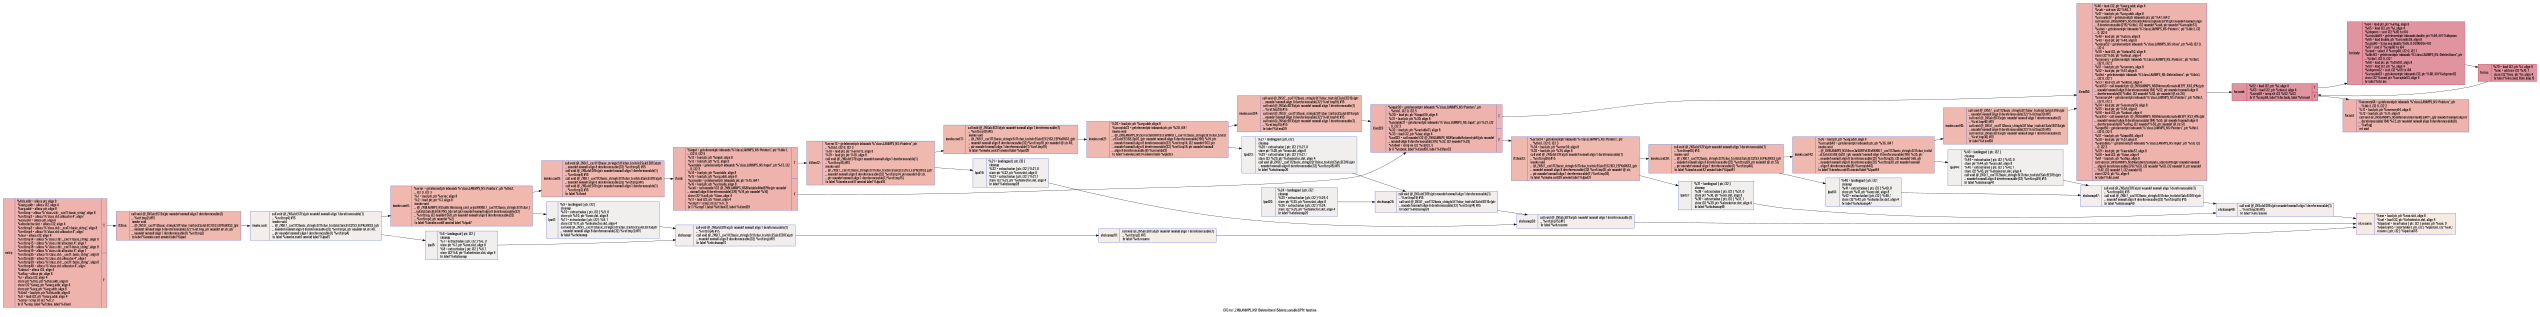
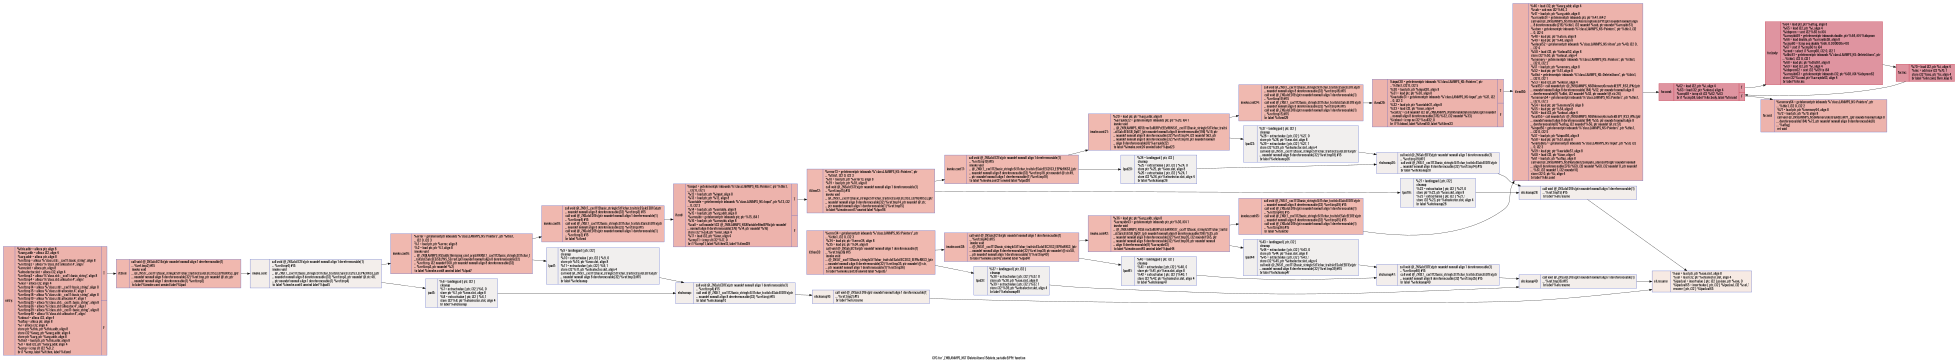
(2379, 114) -> (1797, 114)
(1505, 140) -> none
none -> (1098, 169)
(1104, 189) -> none
